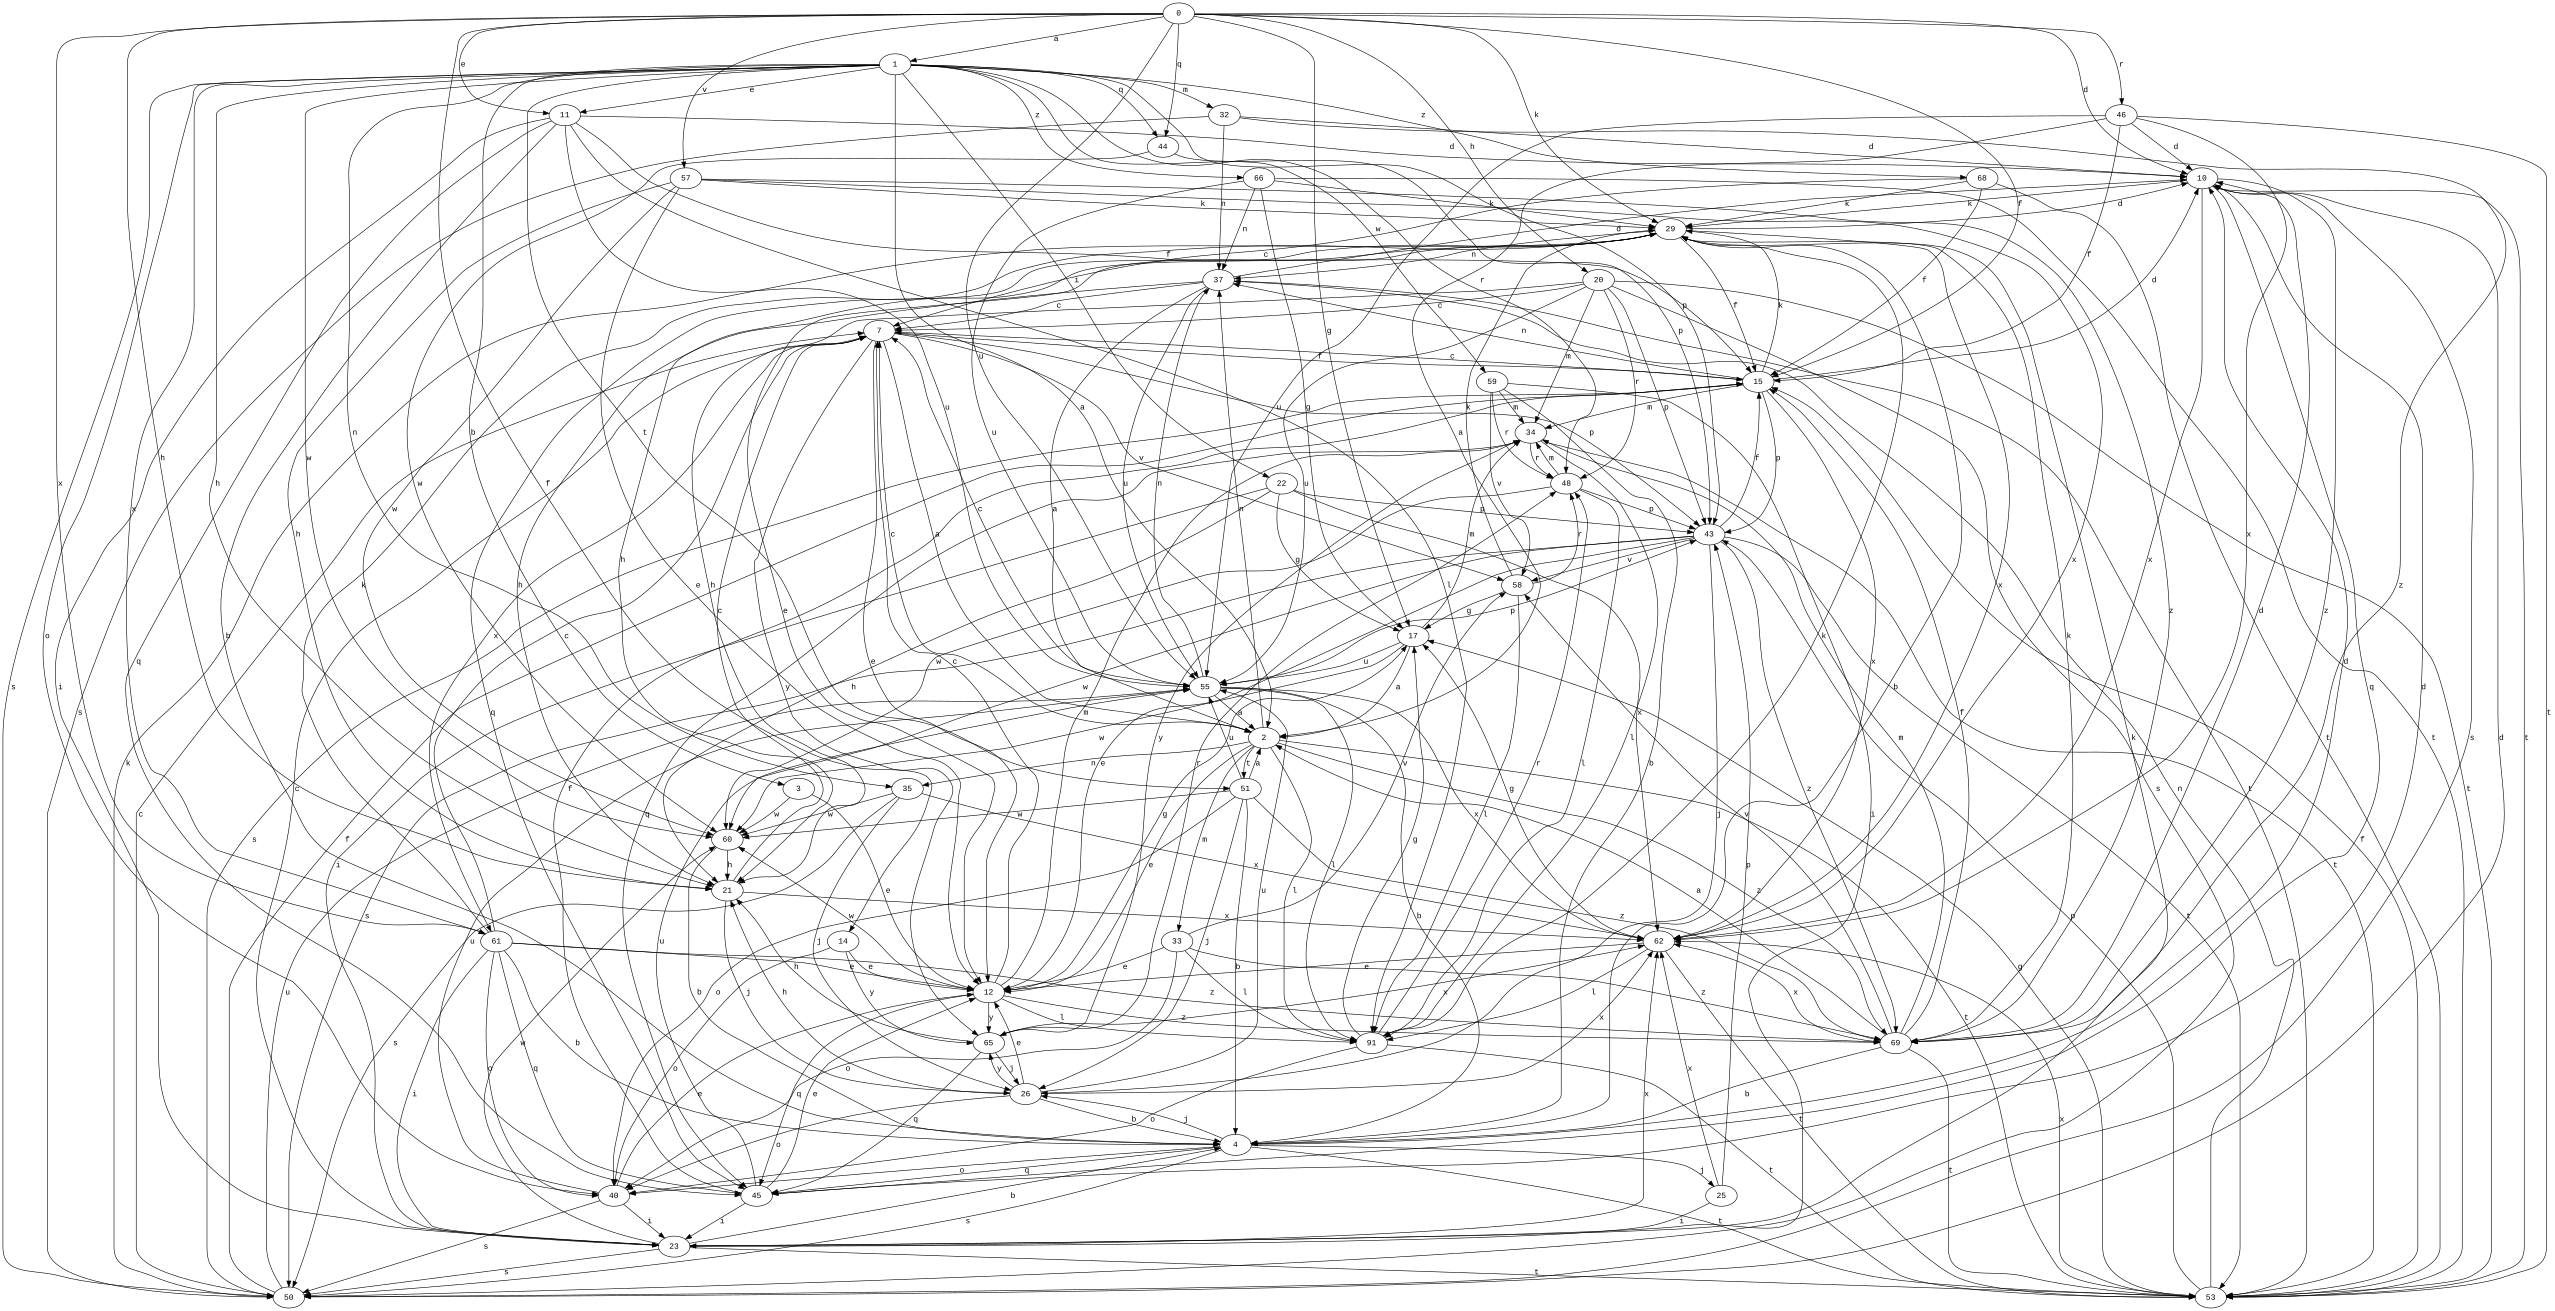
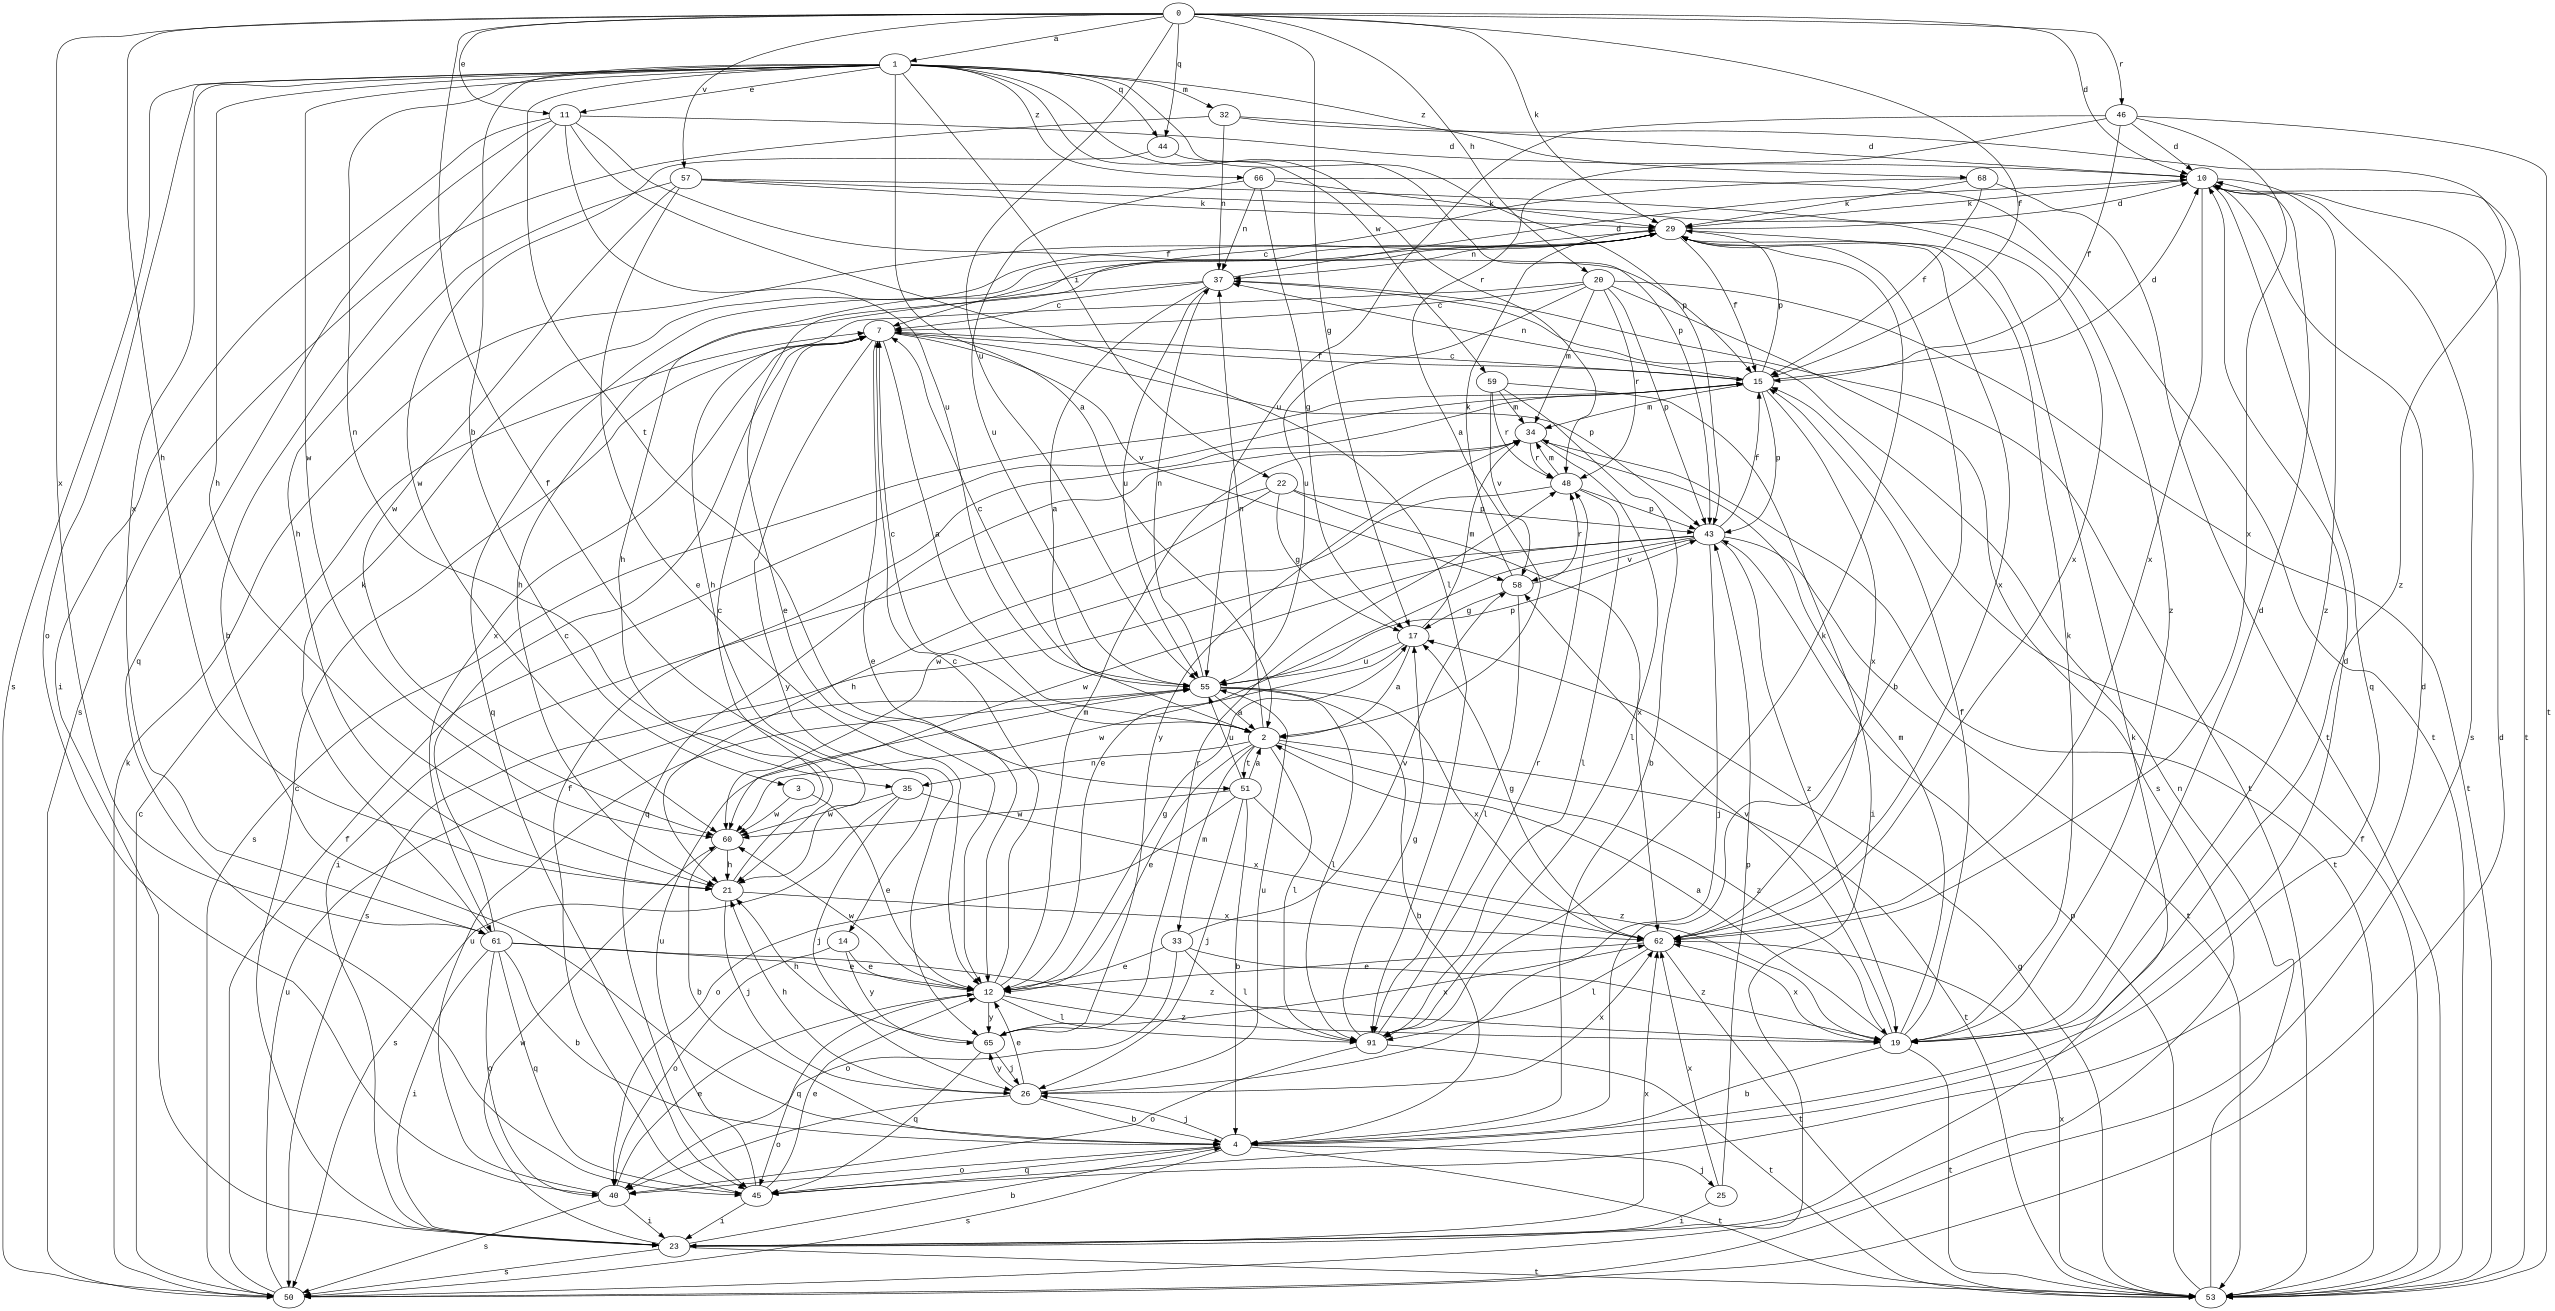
(1781, 306) -> (1781, 306)
(1896, 1043) -> (1896, 1043)
